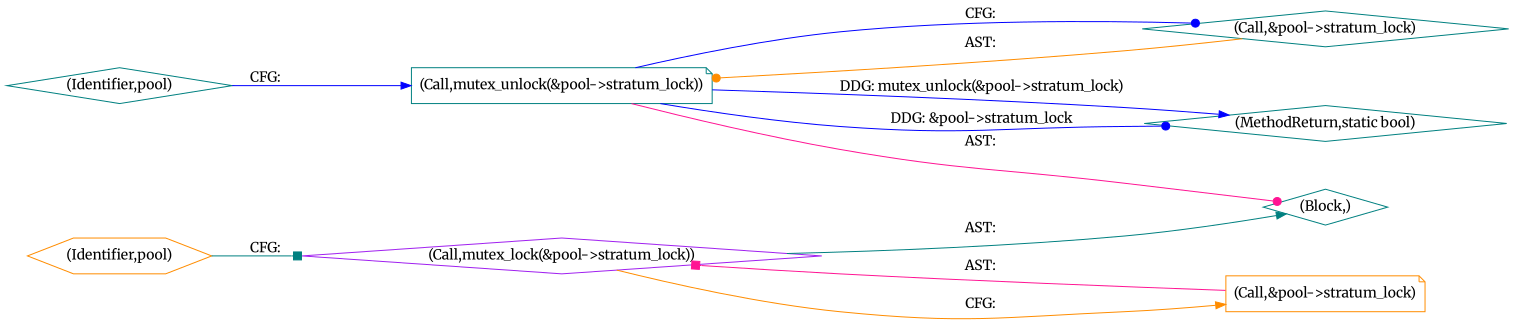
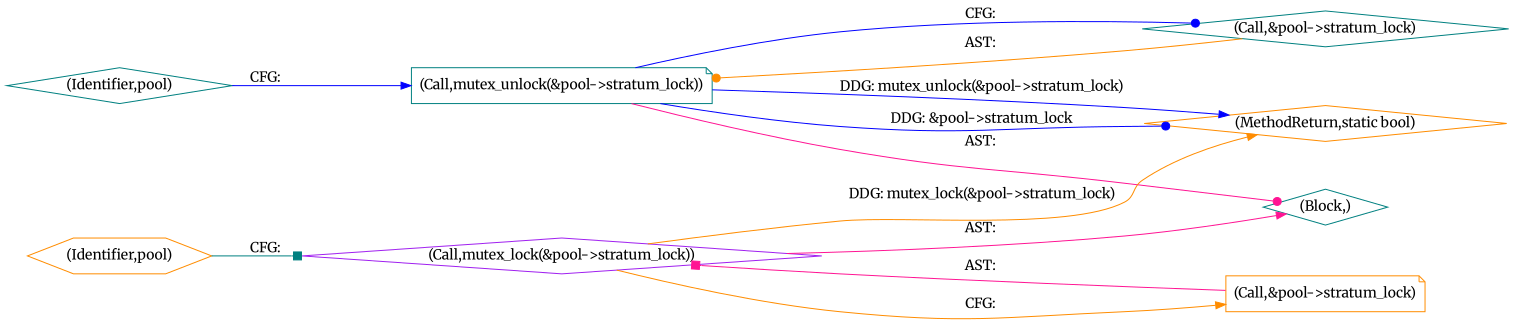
(1325, 123) -> (1325, 123)
none -> (958, 220)
(1032, 243) -> (1032, 243)
